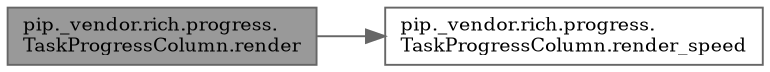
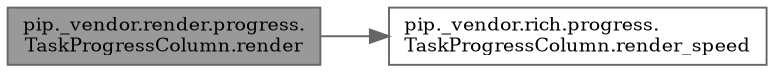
(162, 36) -> (164, 36)
